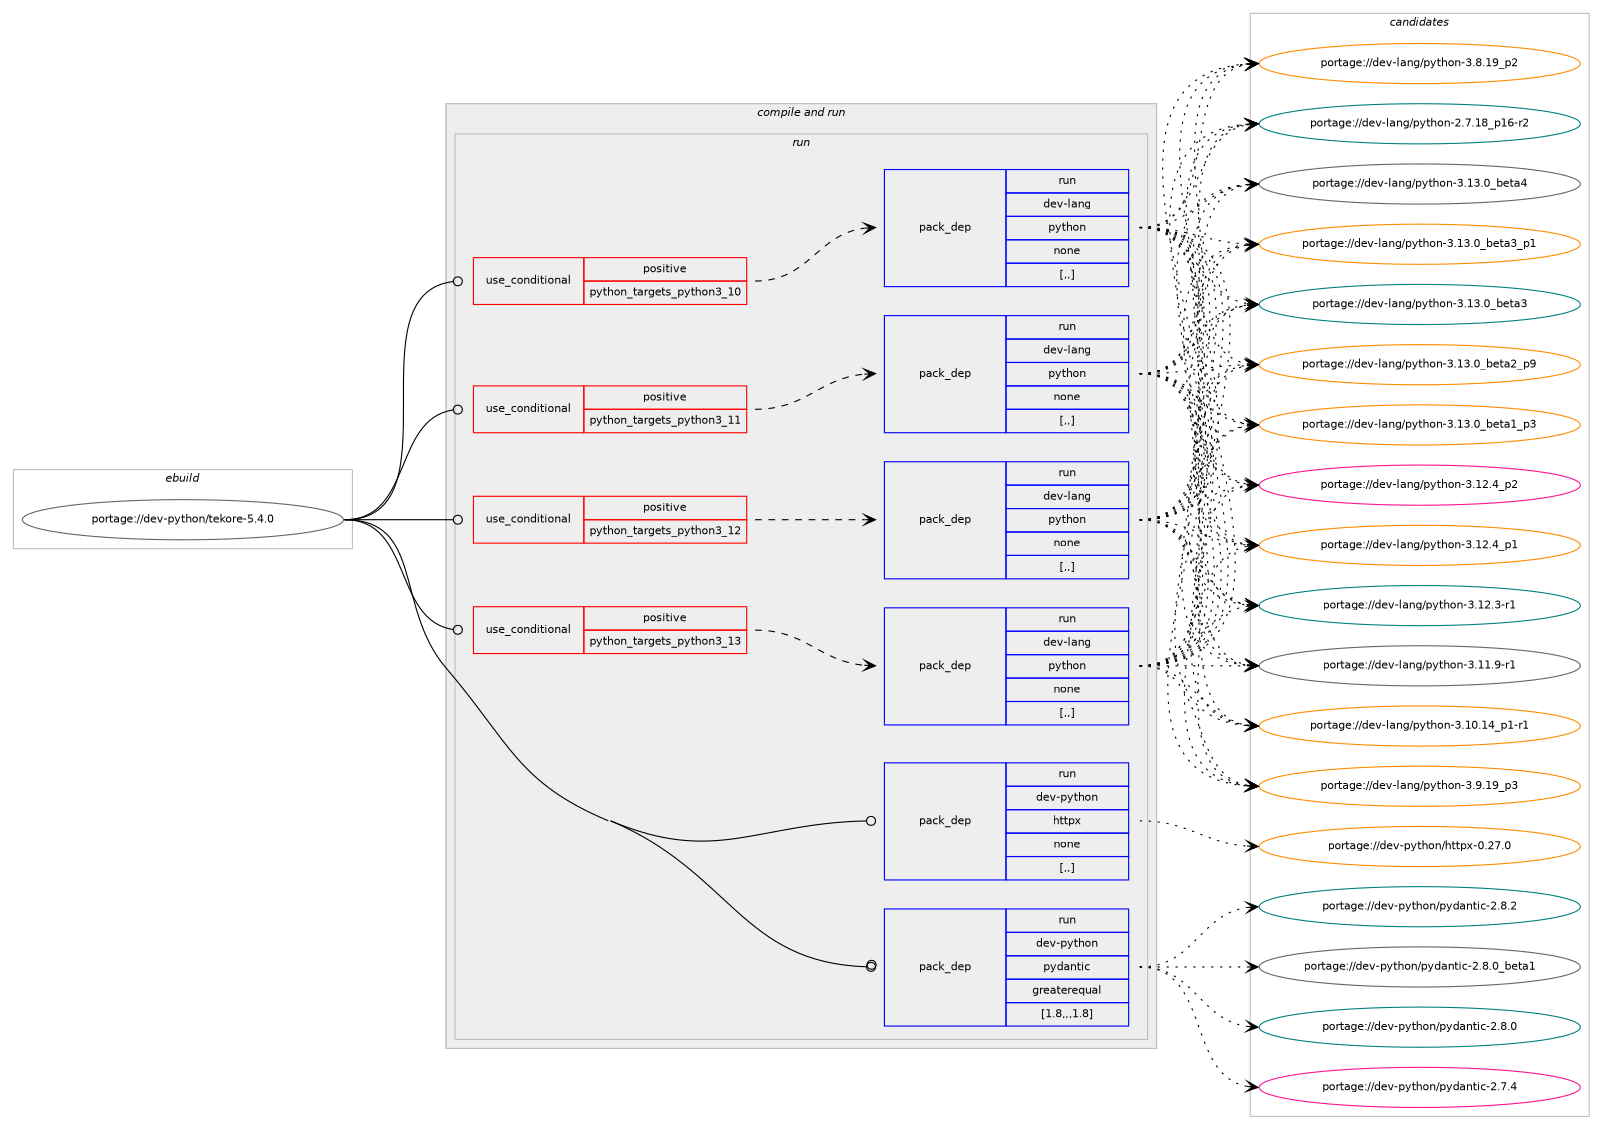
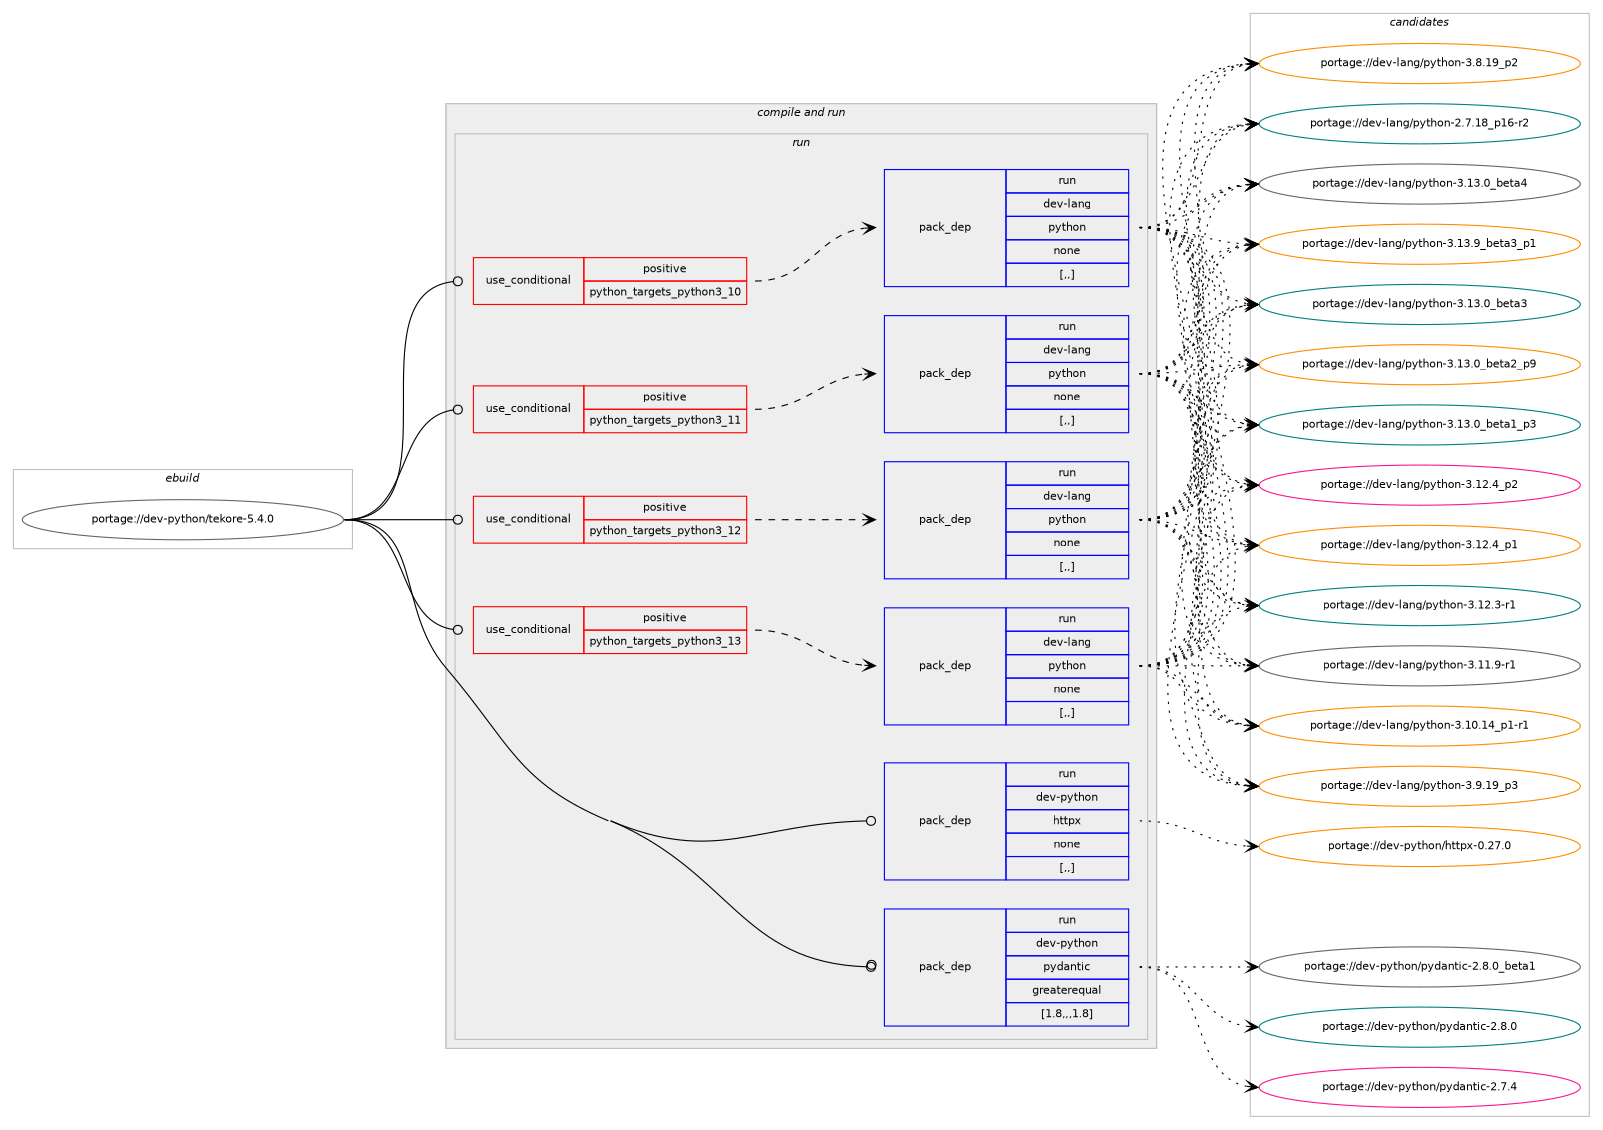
(1420, 244) -> (1420, 244)
(1420, 425) -> (1420, 425)
(1420, 907) -> none
